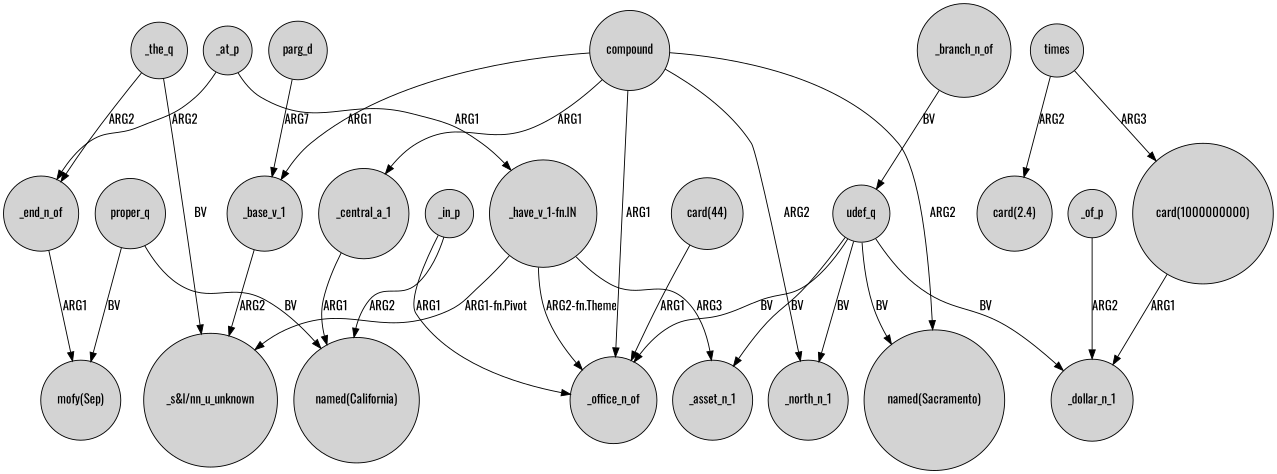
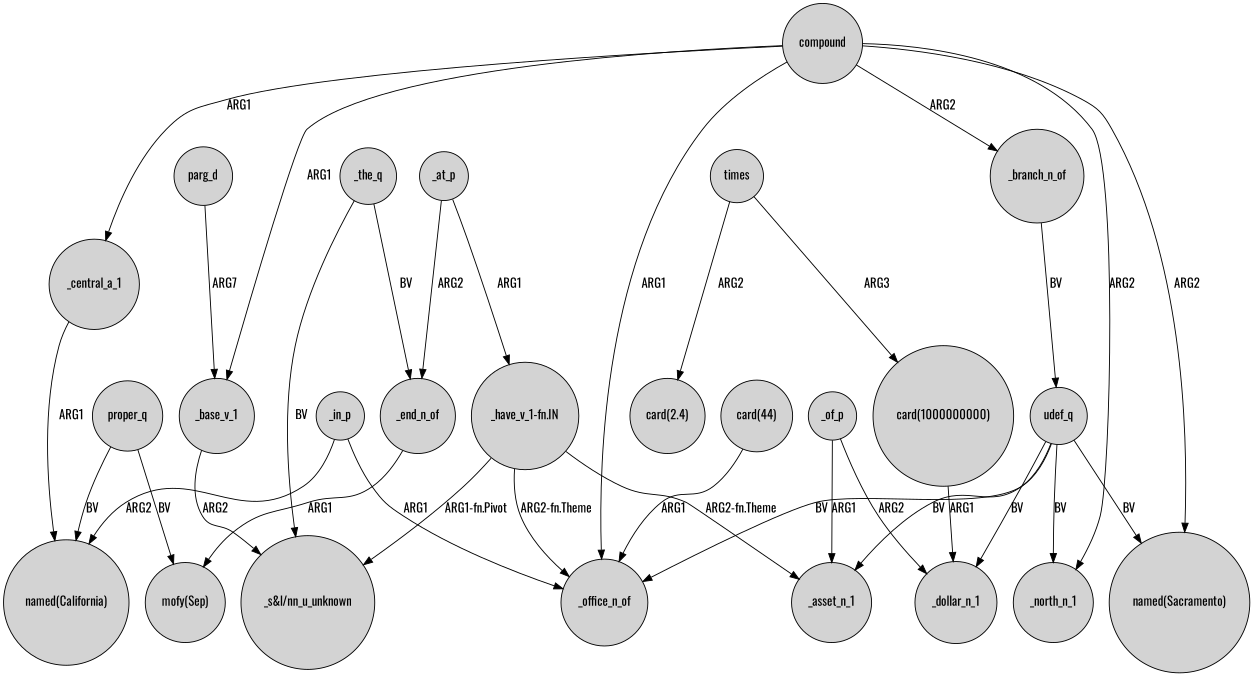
none -> (923, 106)
(122, 120) -> (406, 284)
(709, 307) -> (741, 509)
none -> (832, 494)
